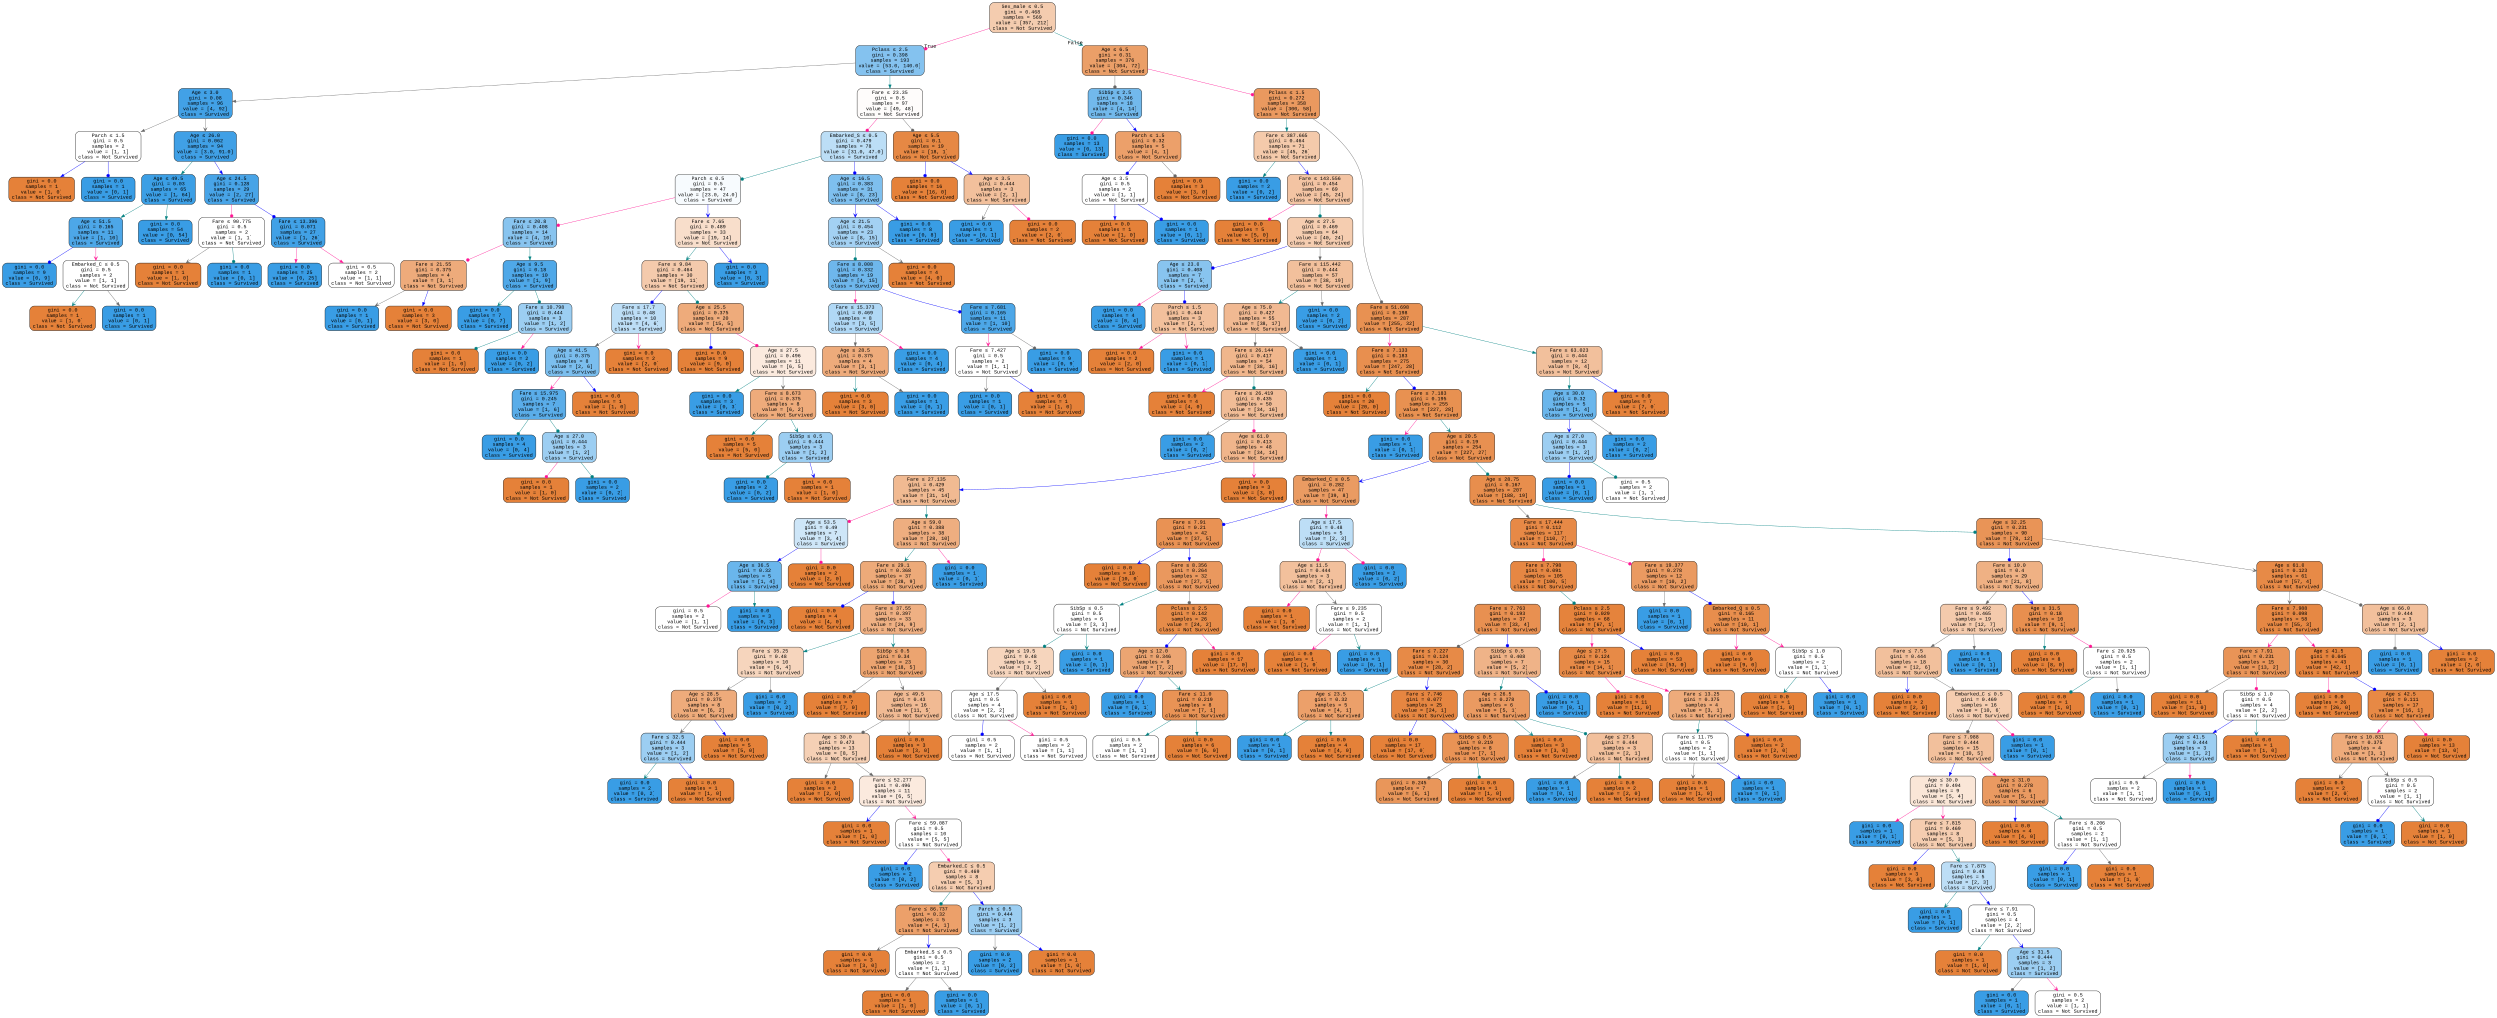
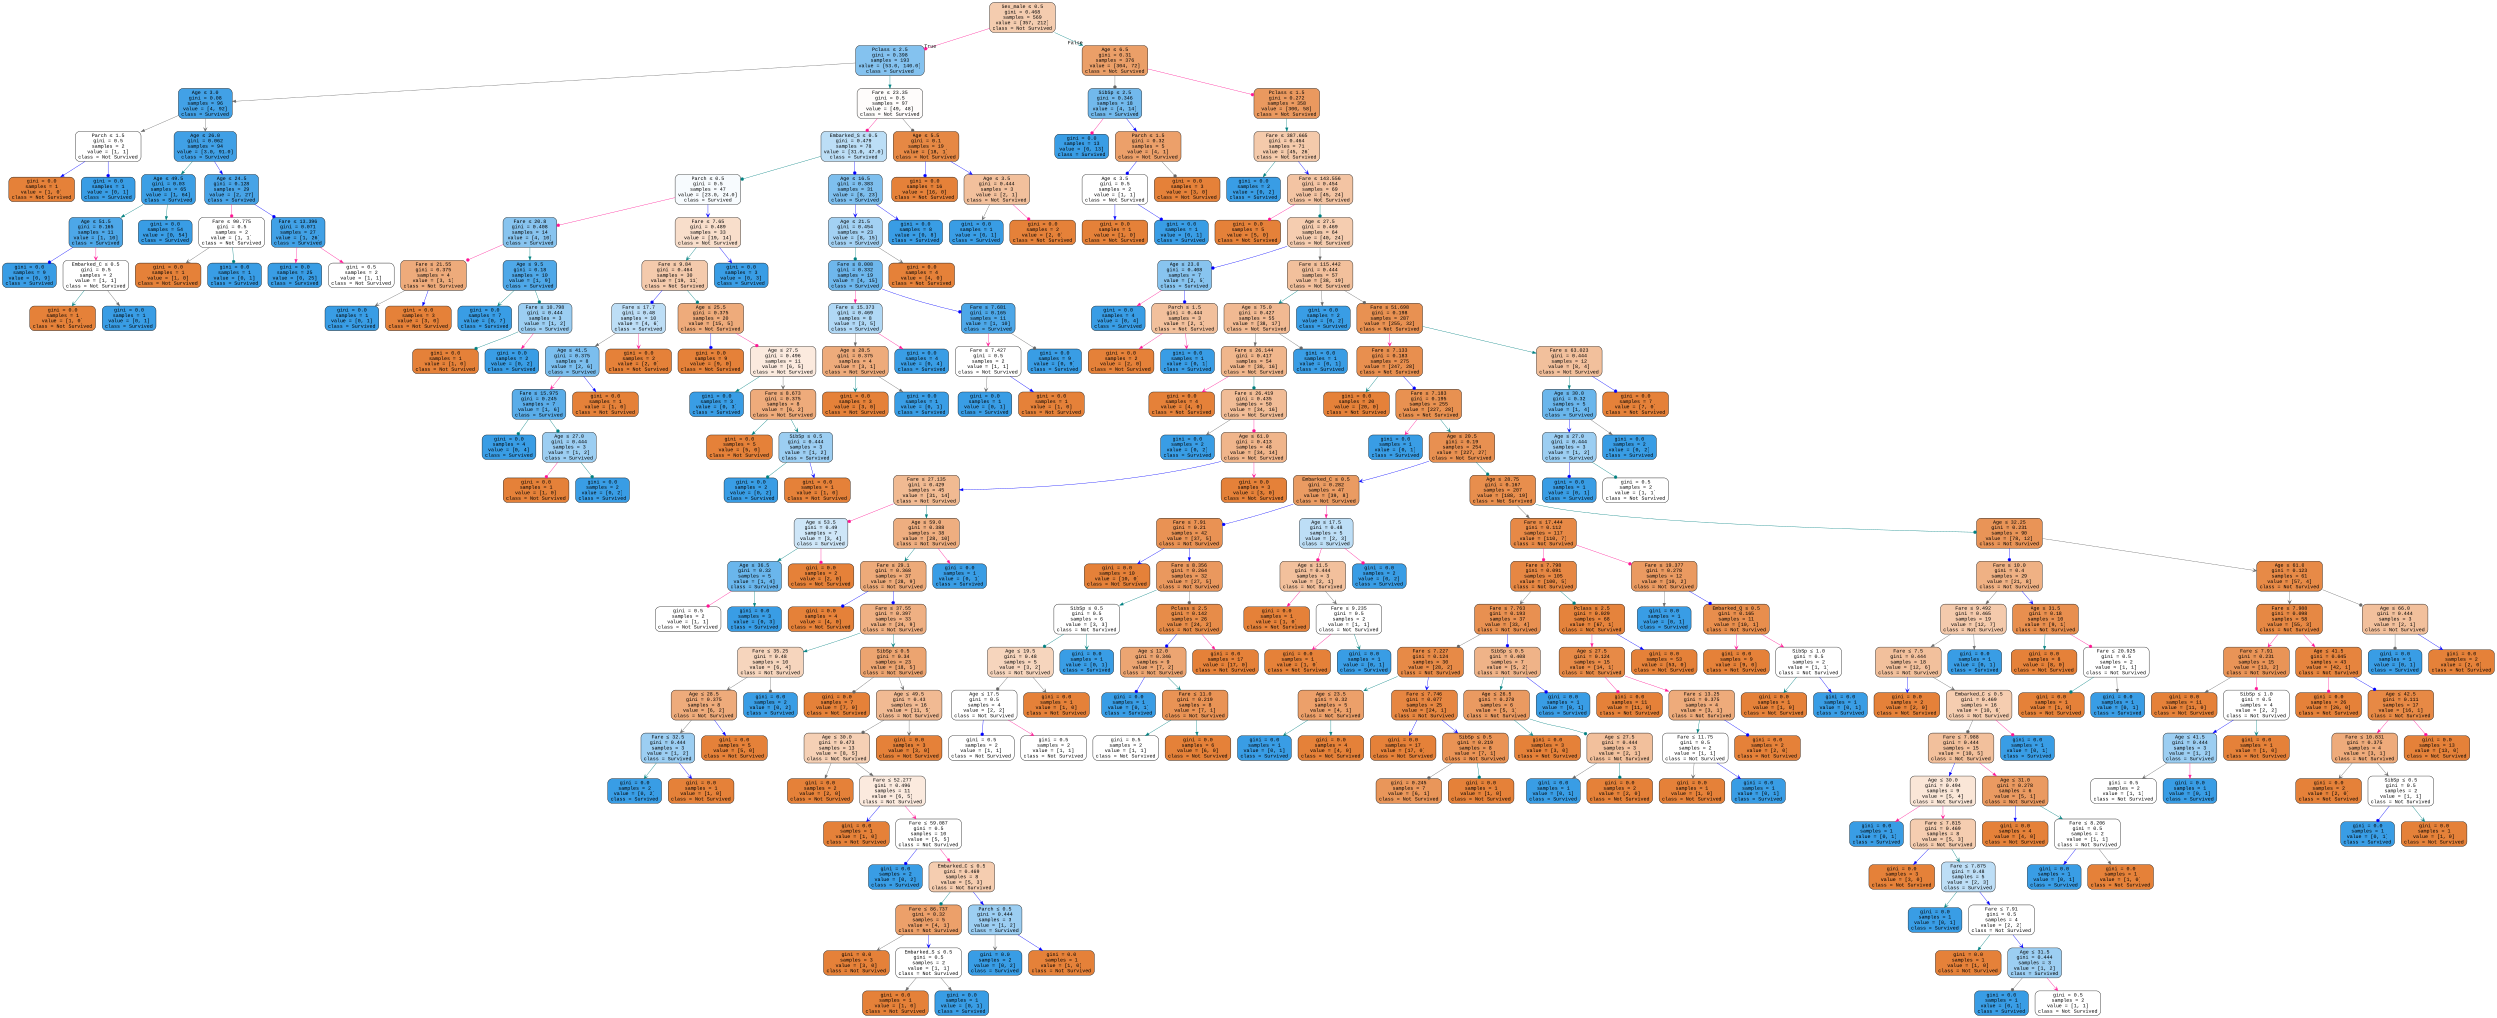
(1363, 201) -> (1354, 296)
(789, 554) -> (789, 554)
none -> (1527, 596)
